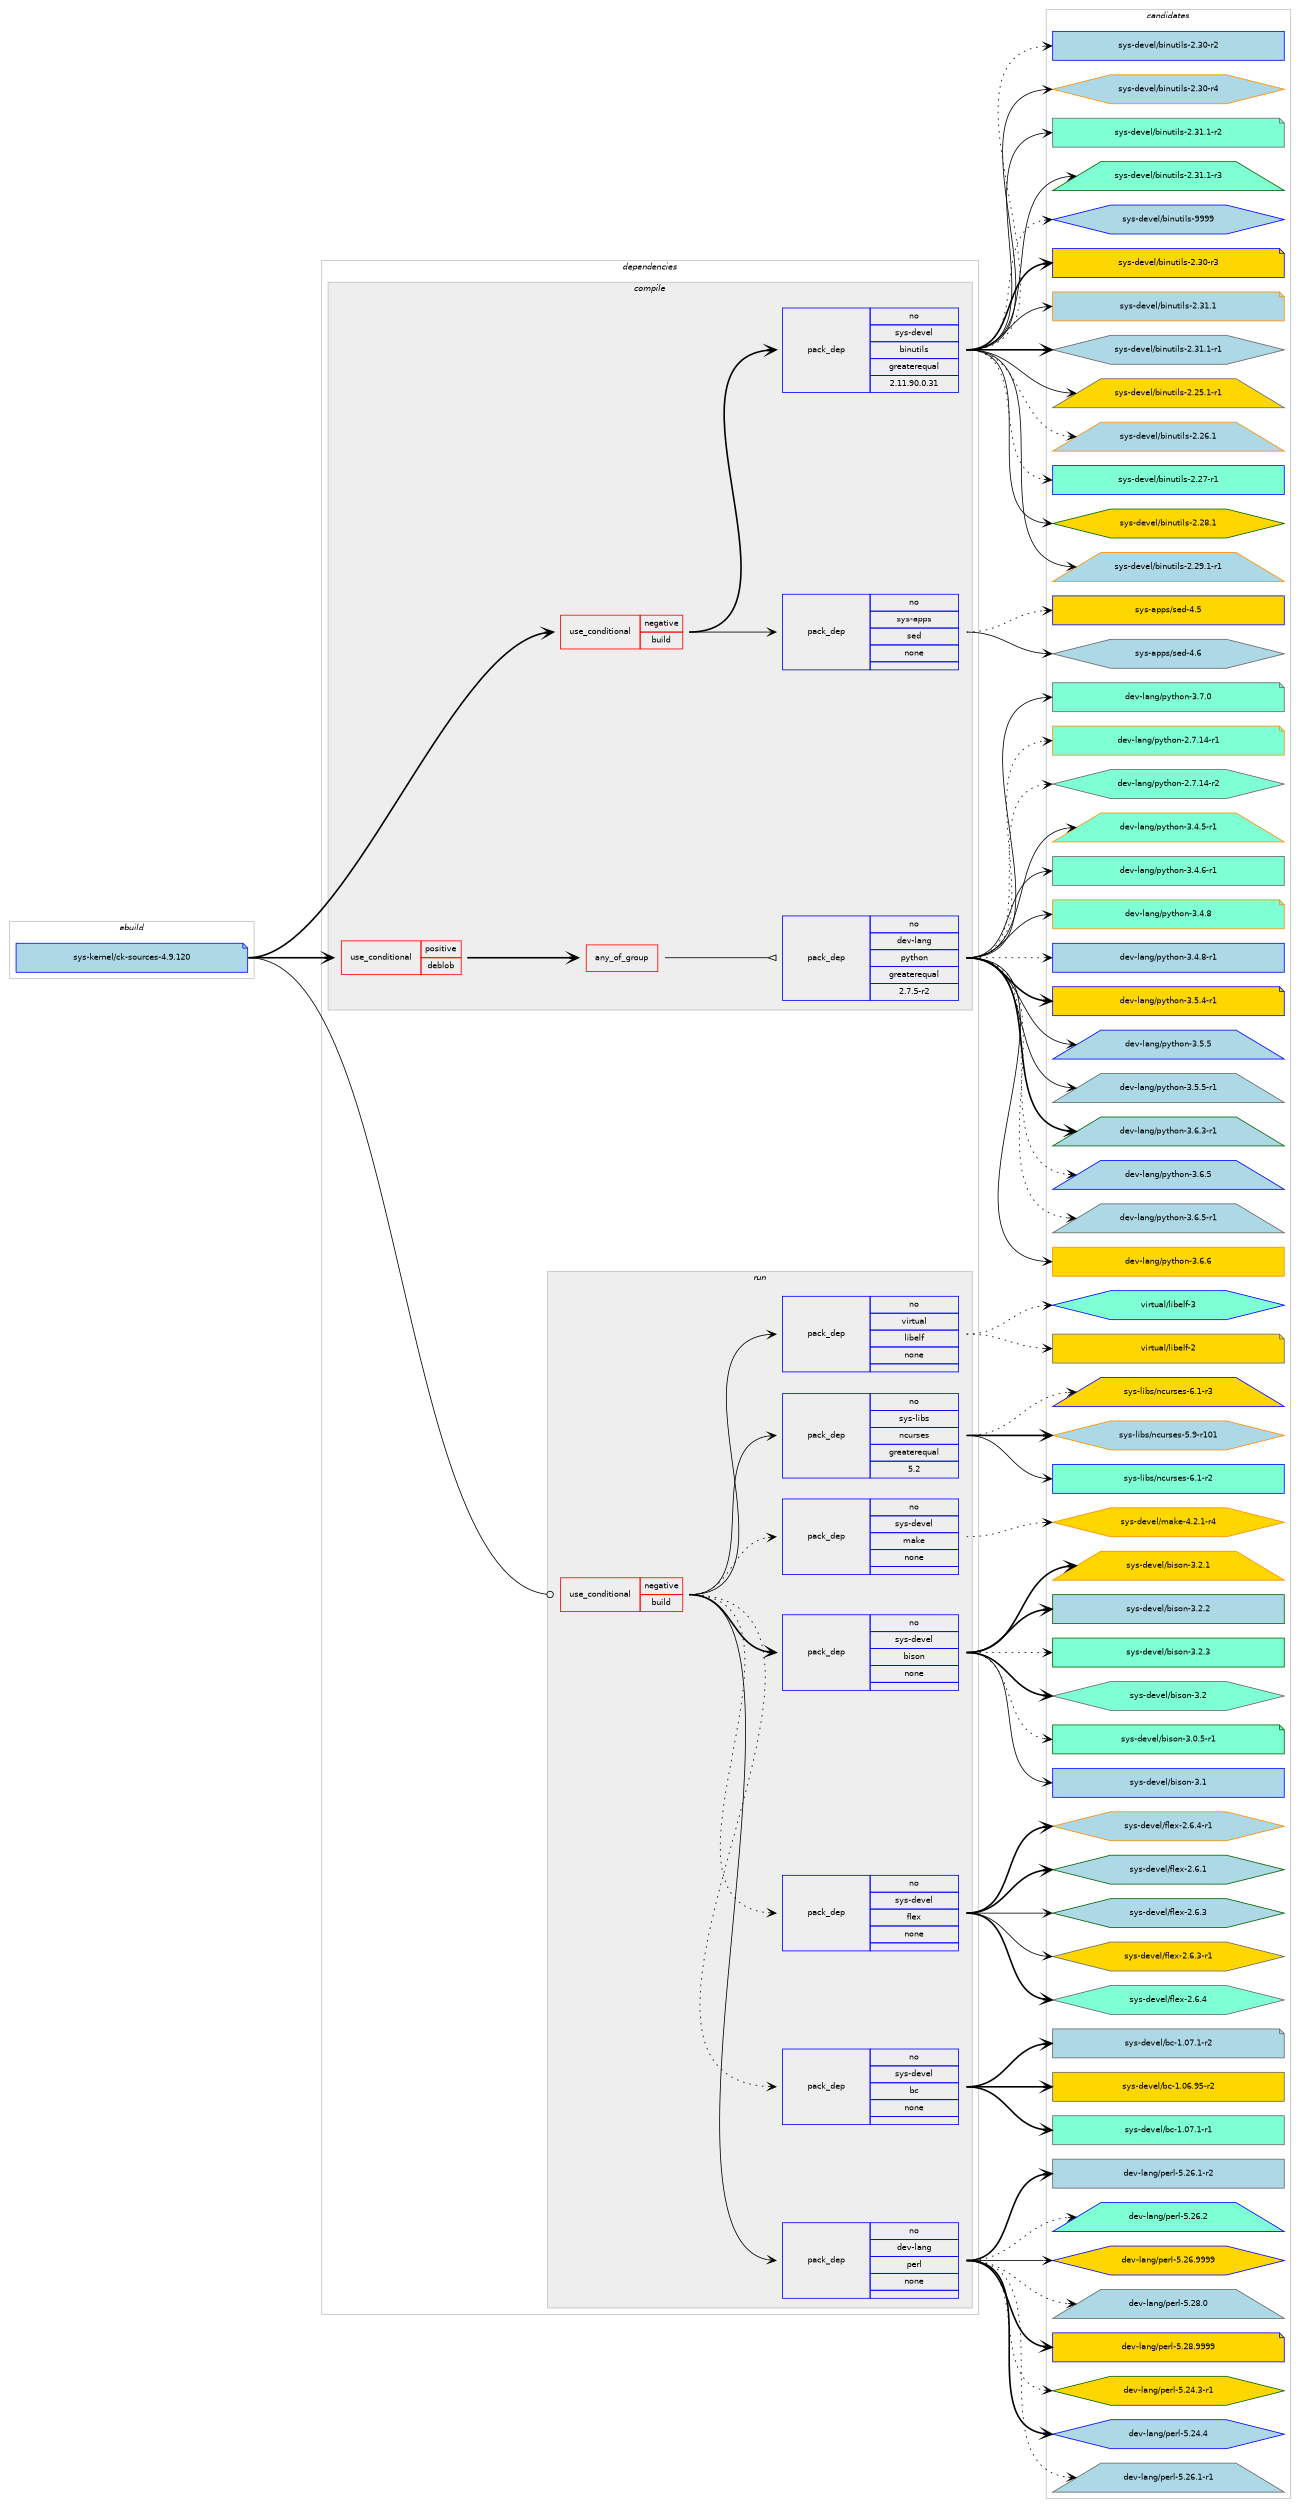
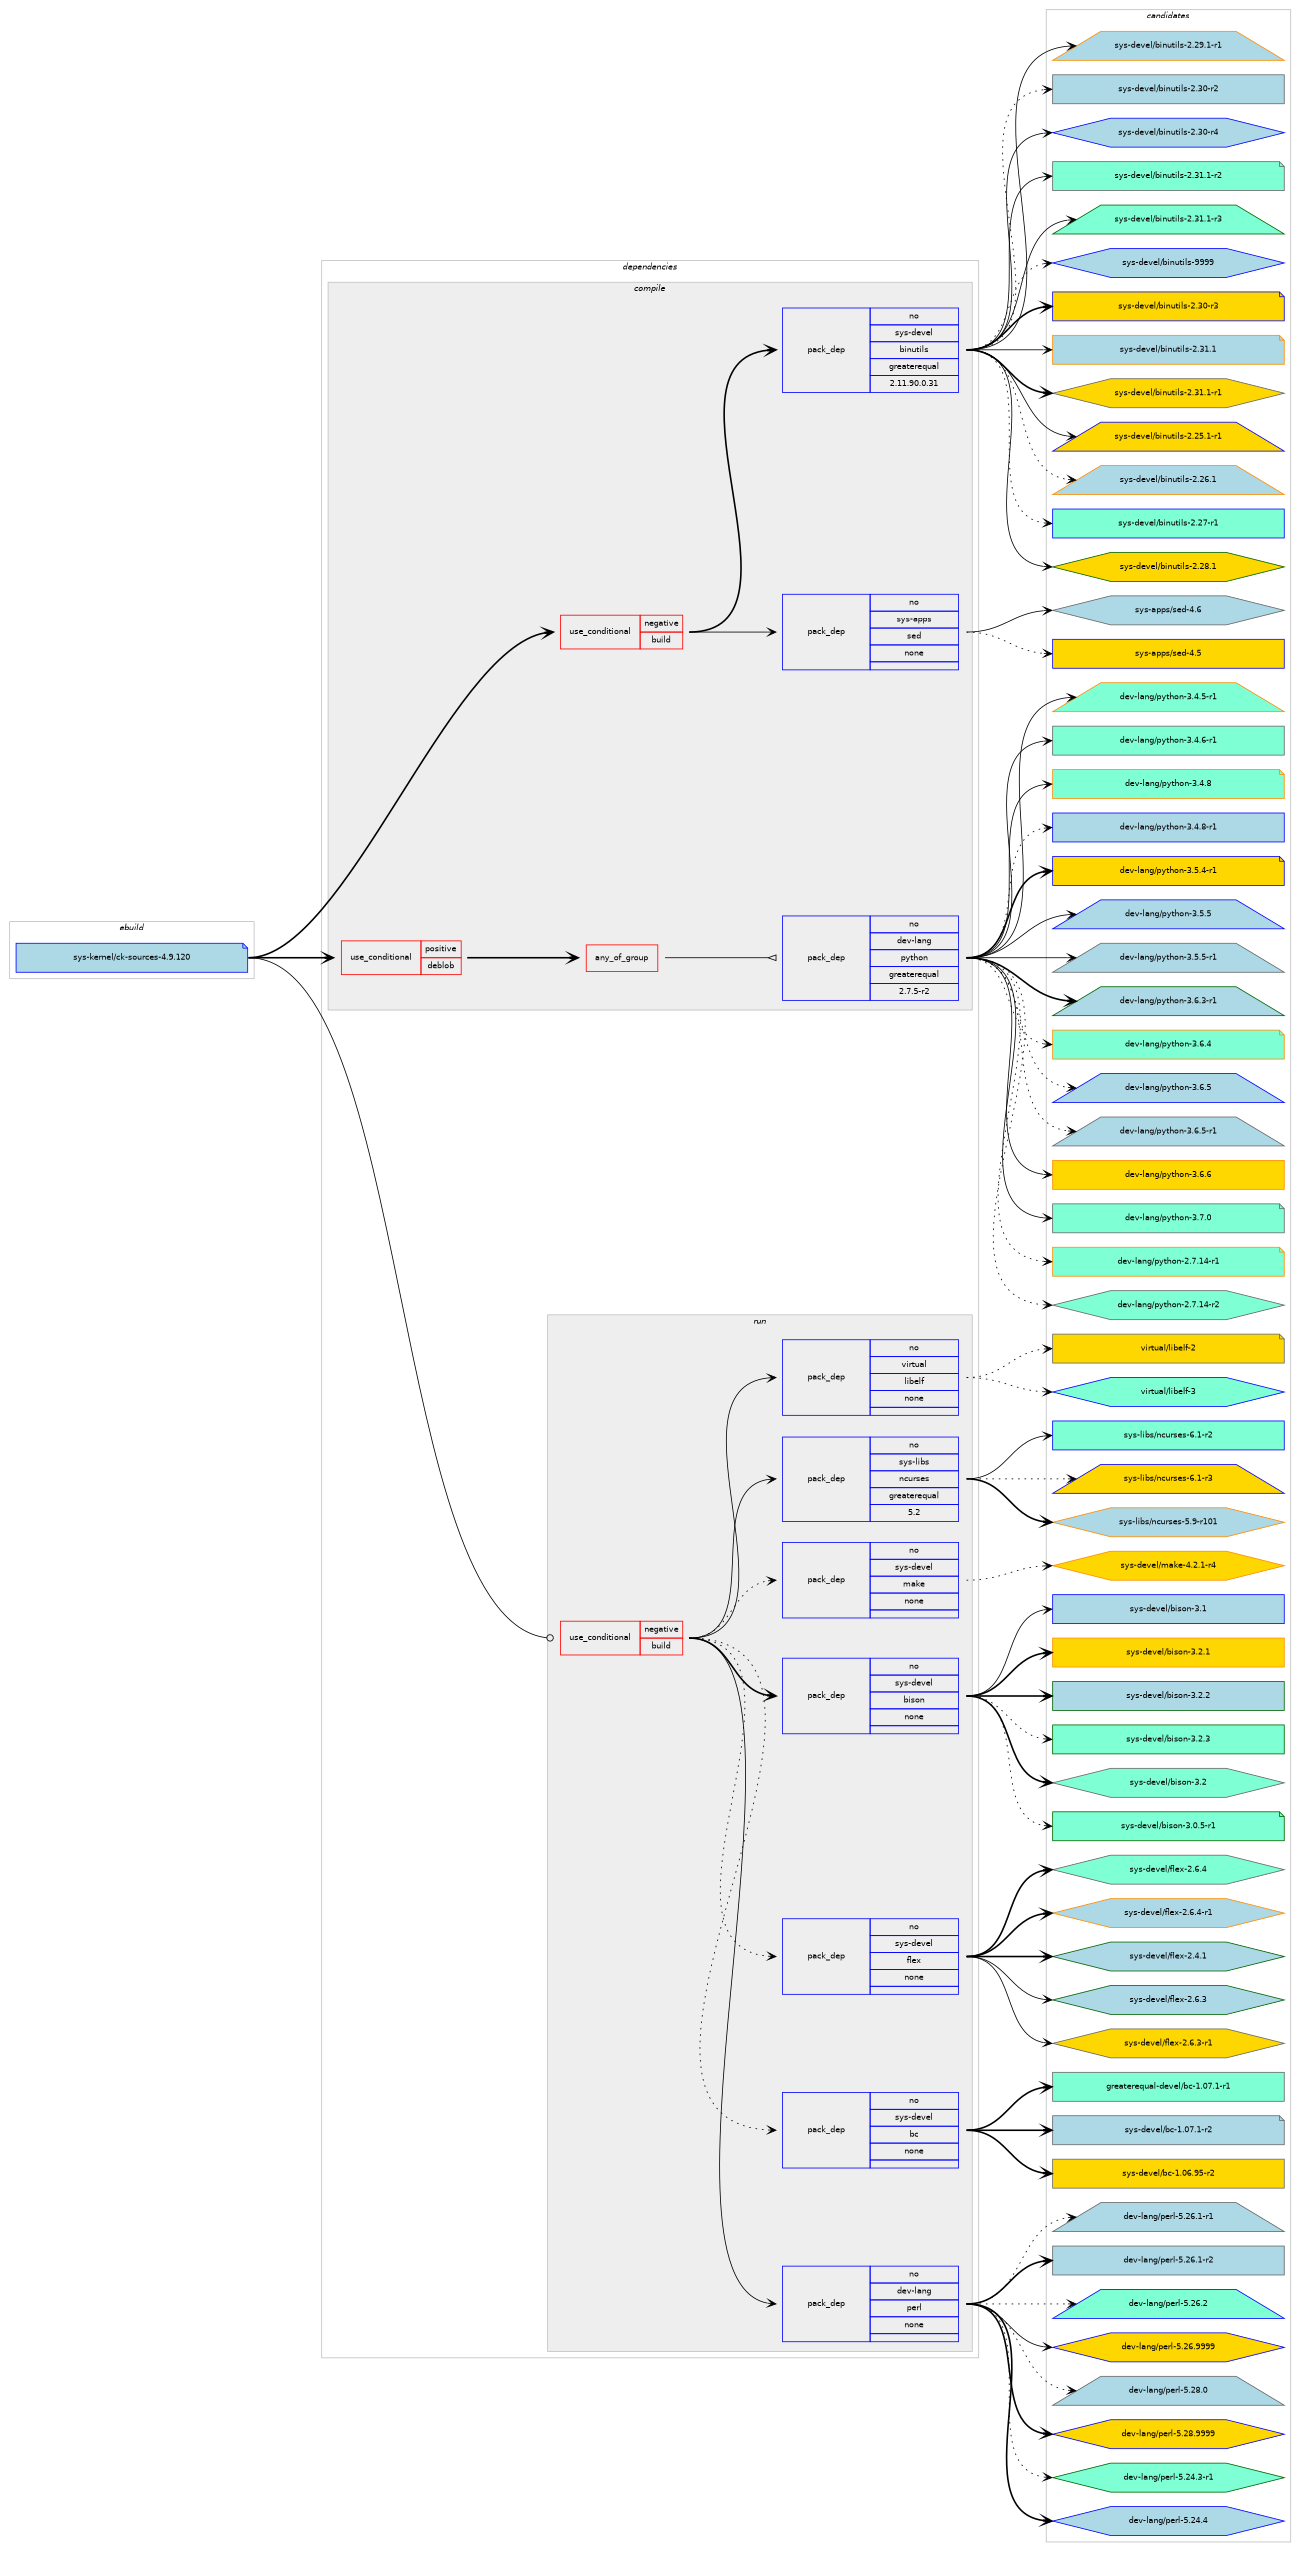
(1168, 46) -> (1168, 89)
(1168, 89) -> (1168, 133)
(1168, 350) -> (1168, 393)
(1168, 393) -> (1168, 437)
none -> (1168, 1045)
(1168, 1566) -> (1168, 1653)
(1168, 1870) -> (1168, 1957)
(1168, 2130) -> (1168, 2087)
(1168, 2347) -> (1168, 2434)
(1168, 2391) -> (1168, 2478)
